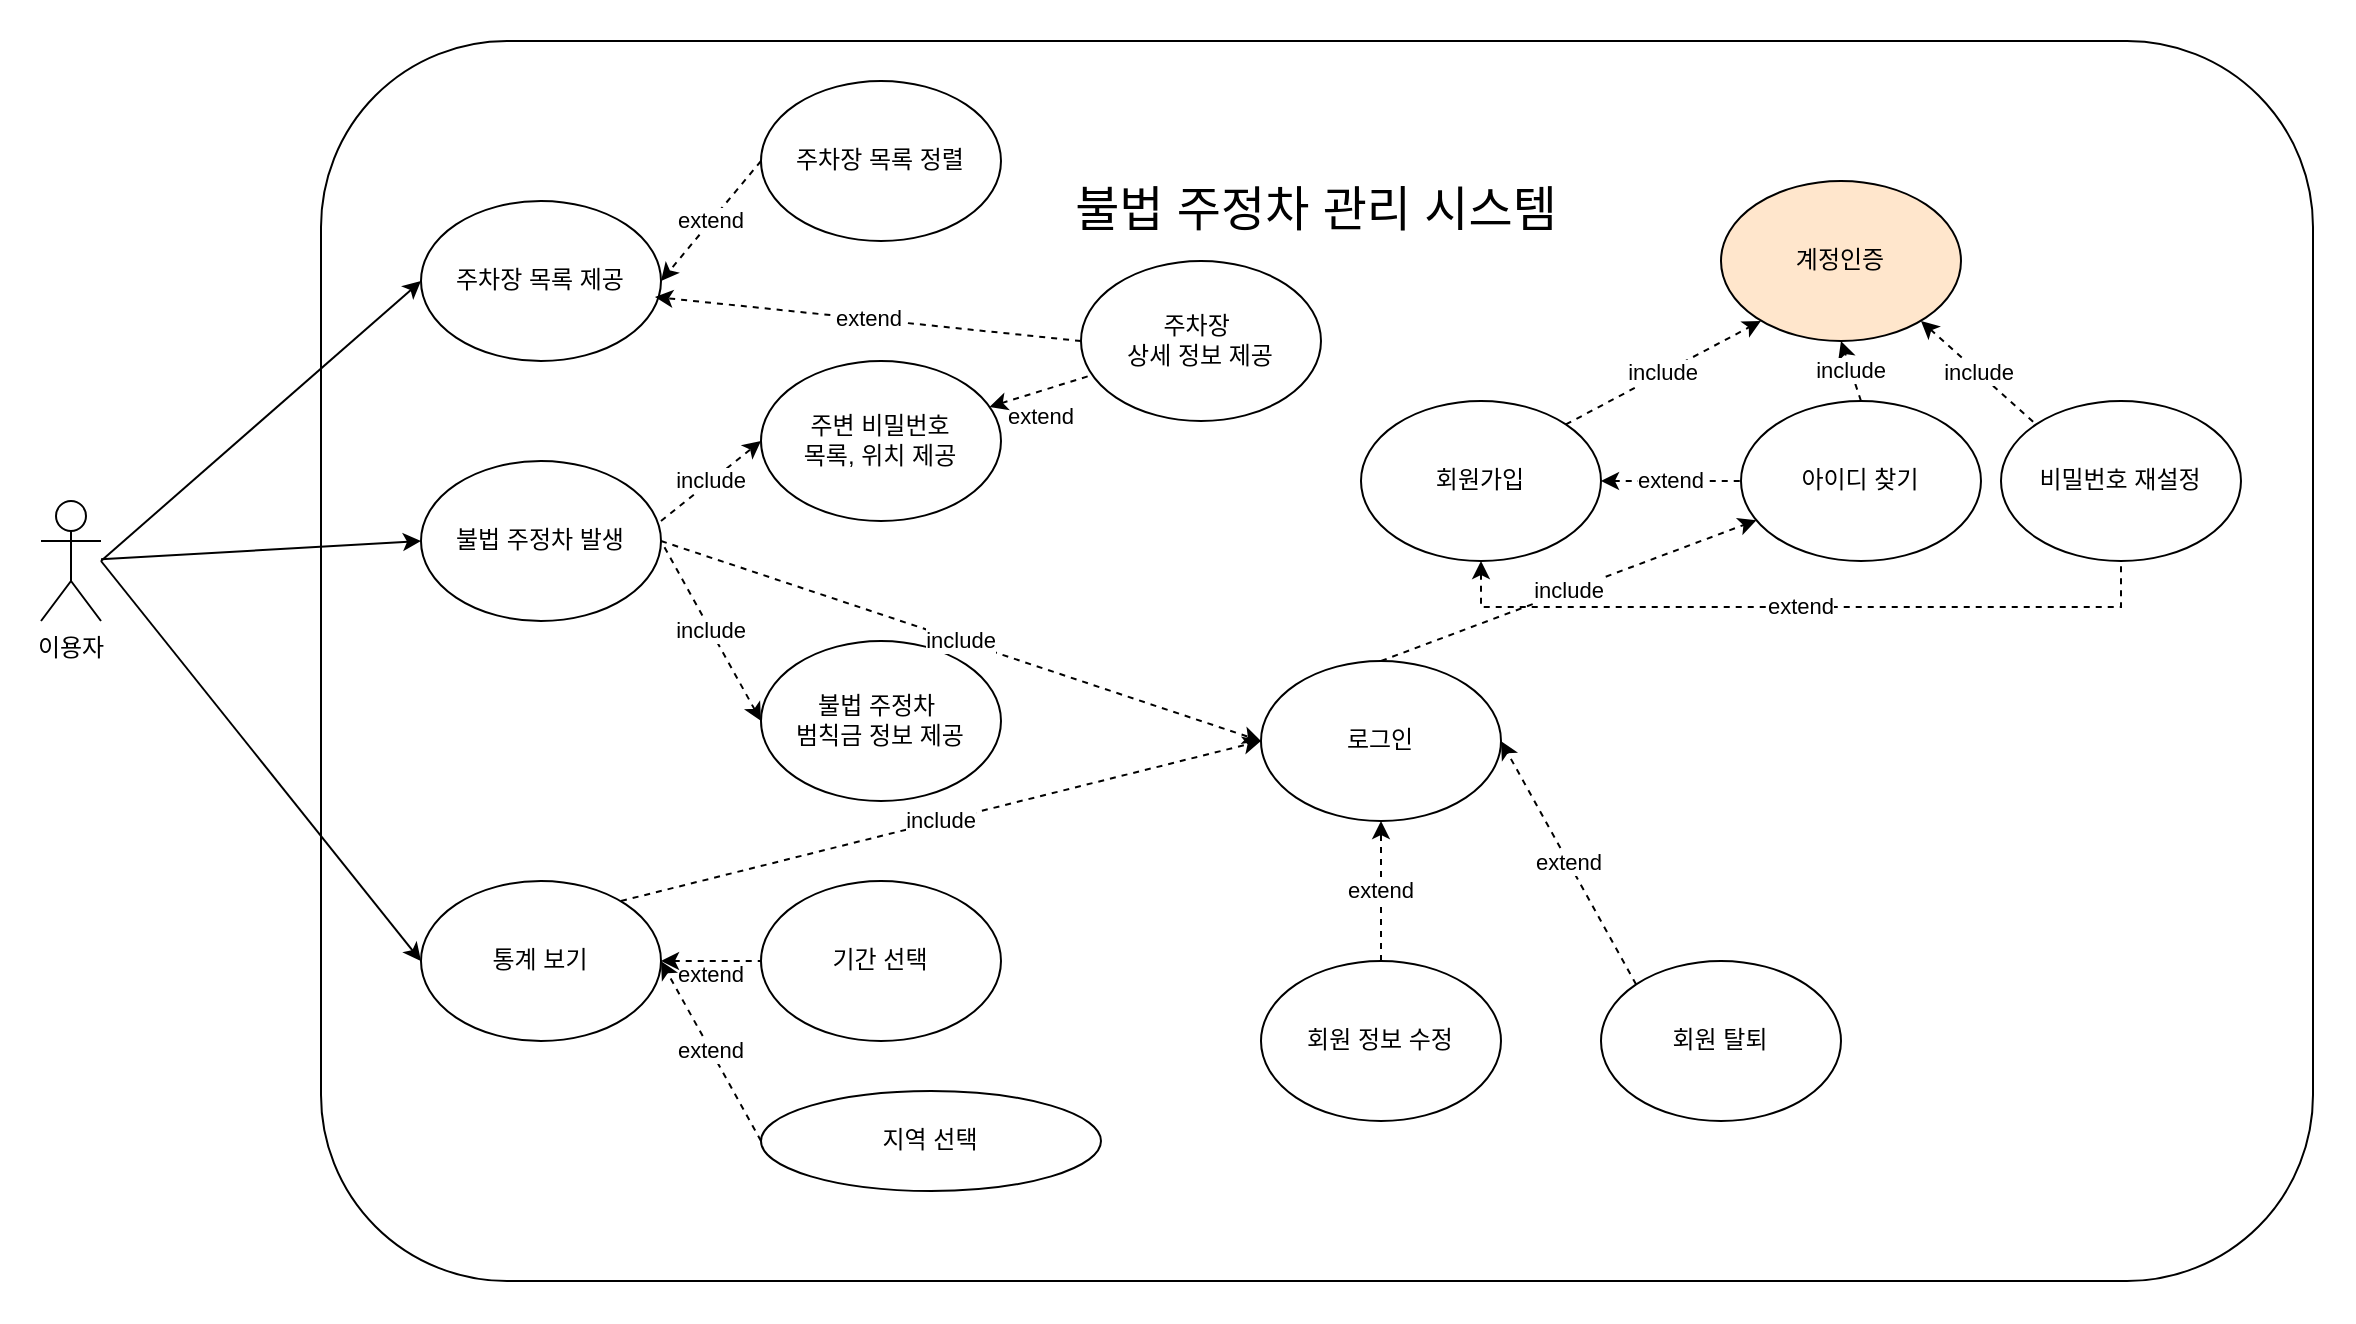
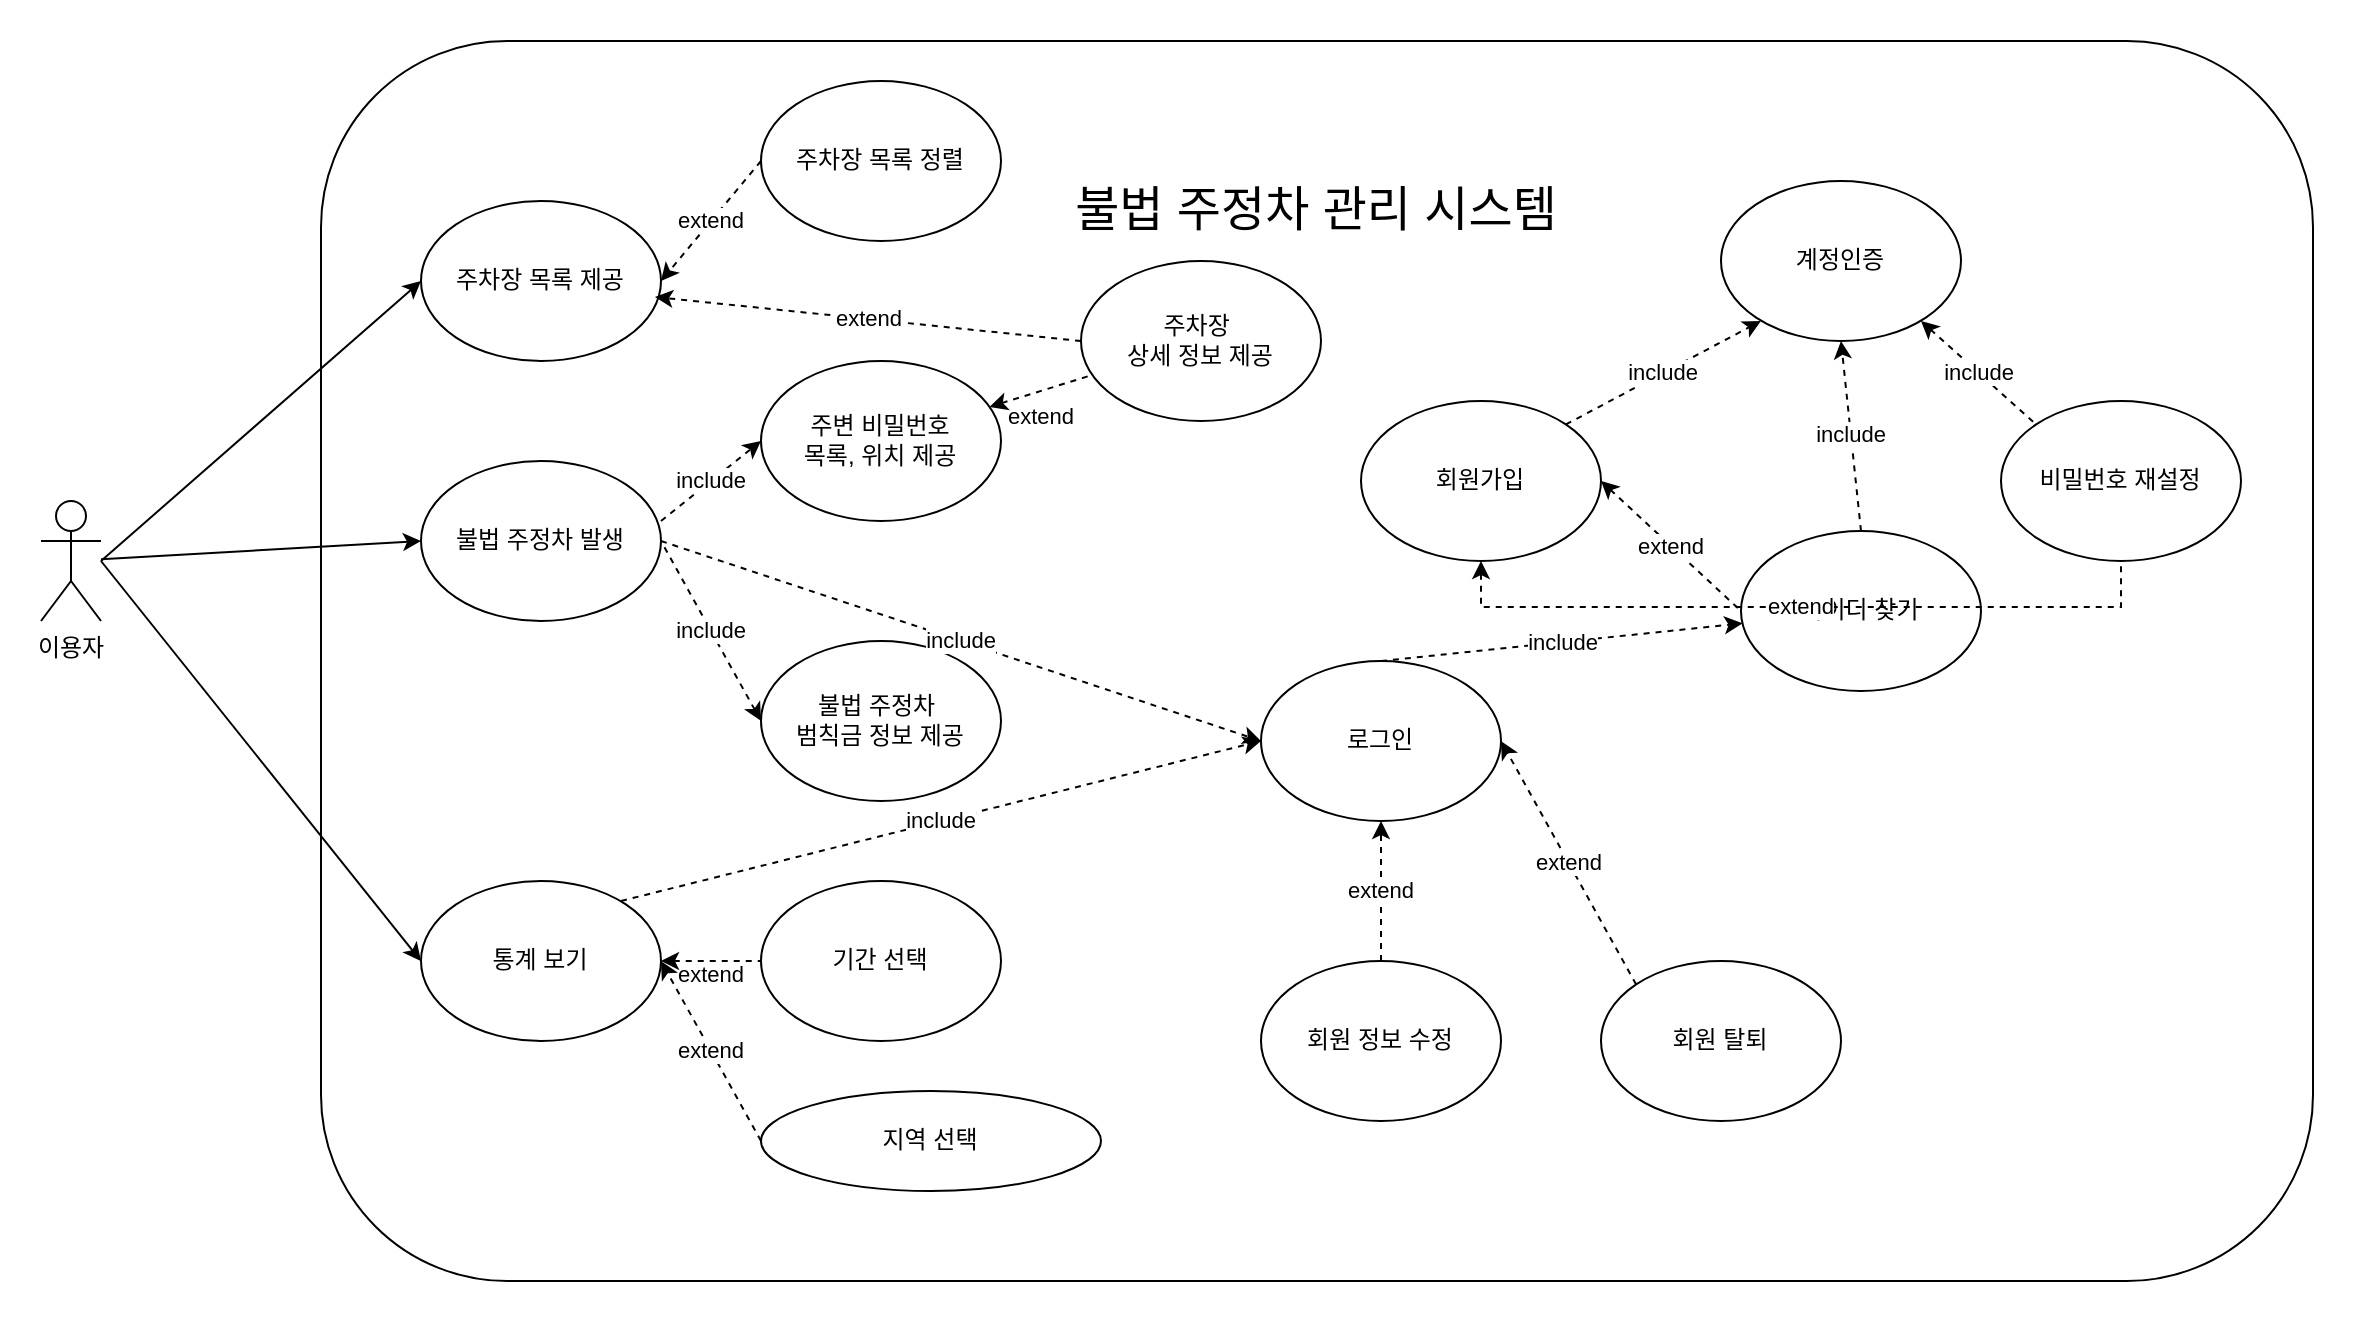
(1841, 261) -> (1841, 261)
(1861, 481) -> (1861, 611)
